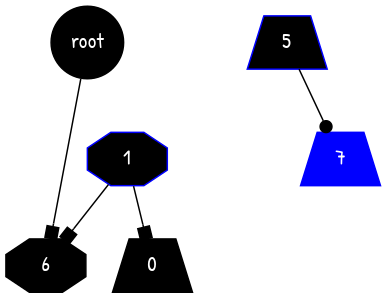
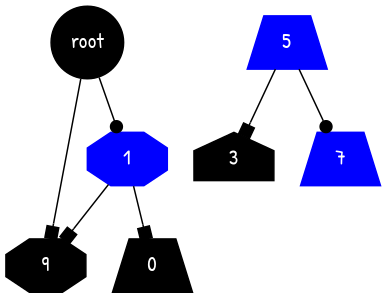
(287, 42) -> (287, 42)
none -> (107, 99)
(127, 159) -> (127, 159)
none -> (234, 159)
(46, 266) -> (46, 266)
